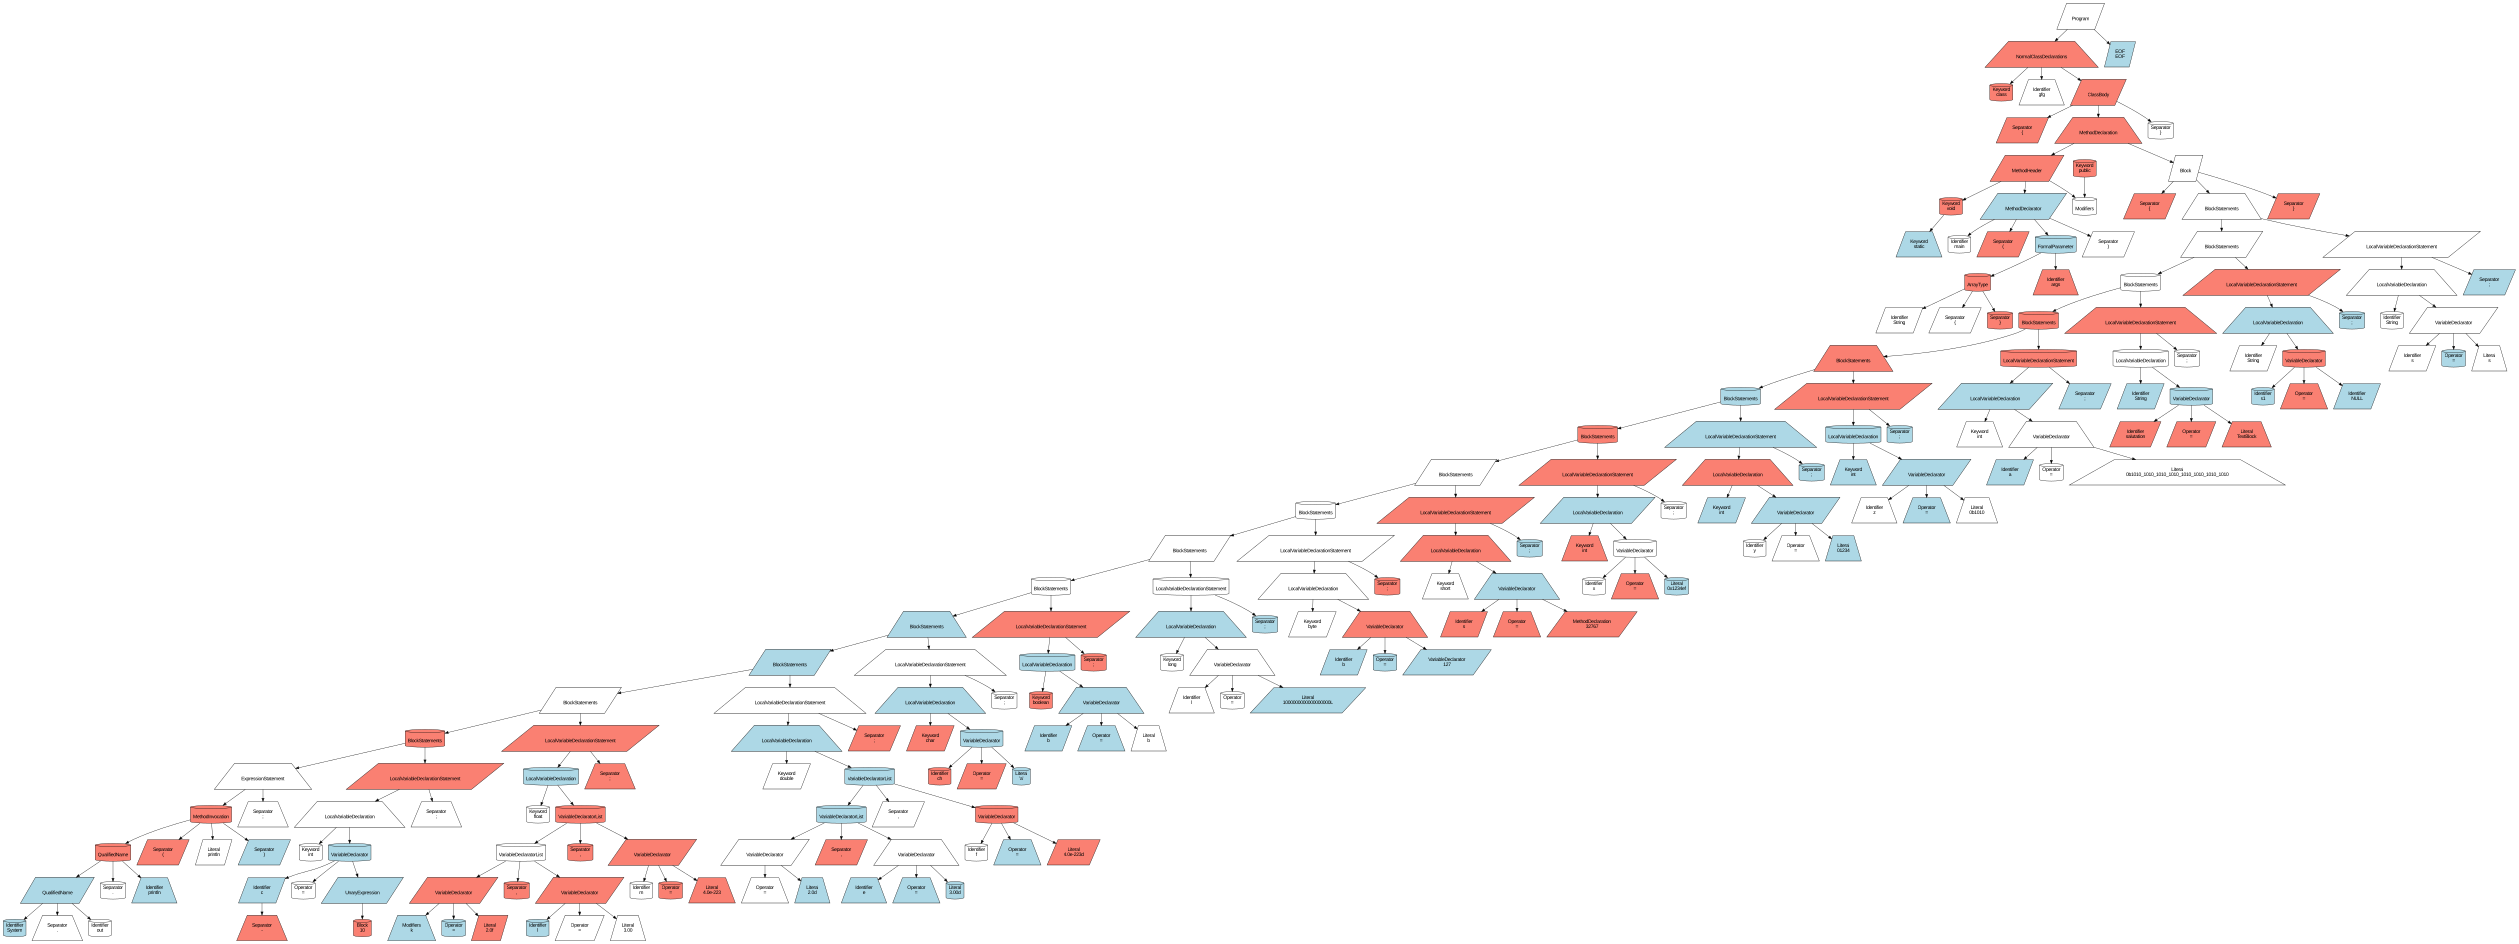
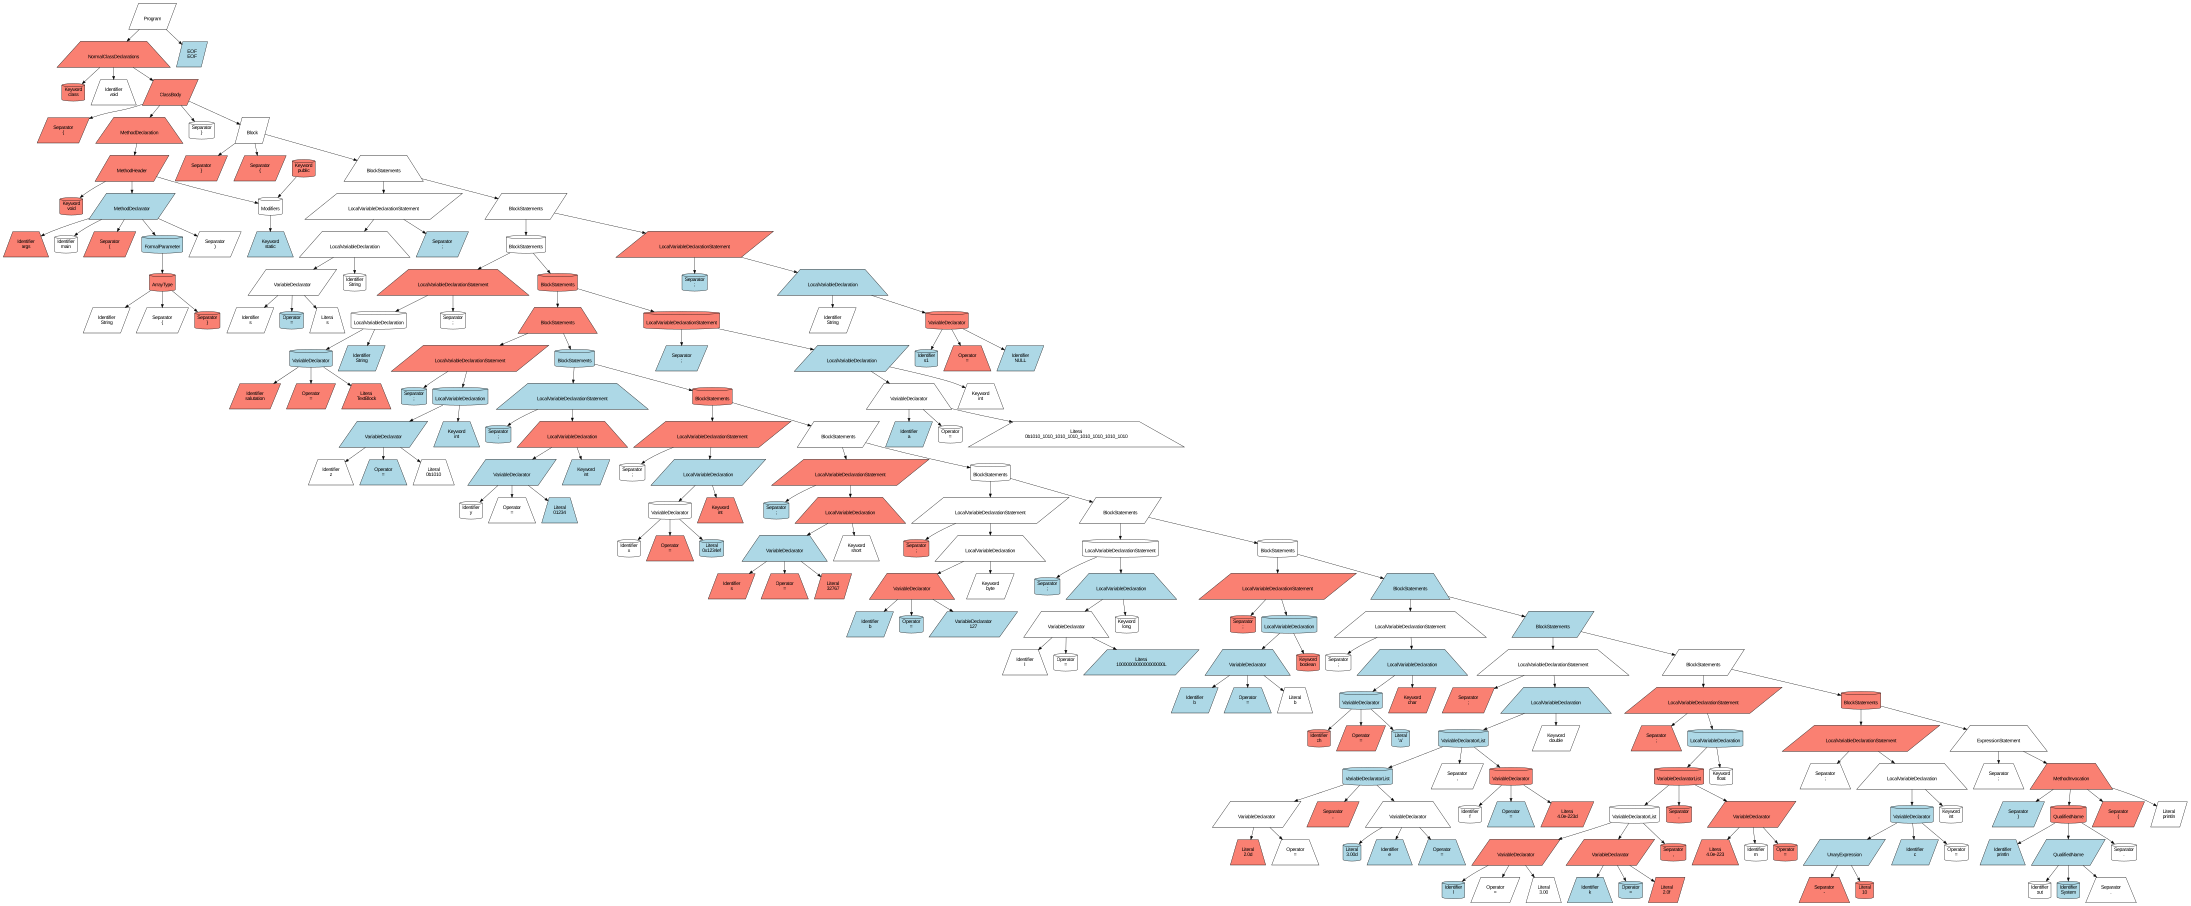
(2042, 92) -> (114, 92)
(2149, 152) -> (213, 112)
(1938, 222) -> (270, 222)
(2056, 260) -> (67, 226)
(1592, 624) -> (833, 586)
(211, 814) -> (2071, 776)
(812, 890) -> (1248, 852)
(262, 907) -> (1835, 870)
(362, 928) -> (1865, 890)
(412, 928) -> (1590, 890)
